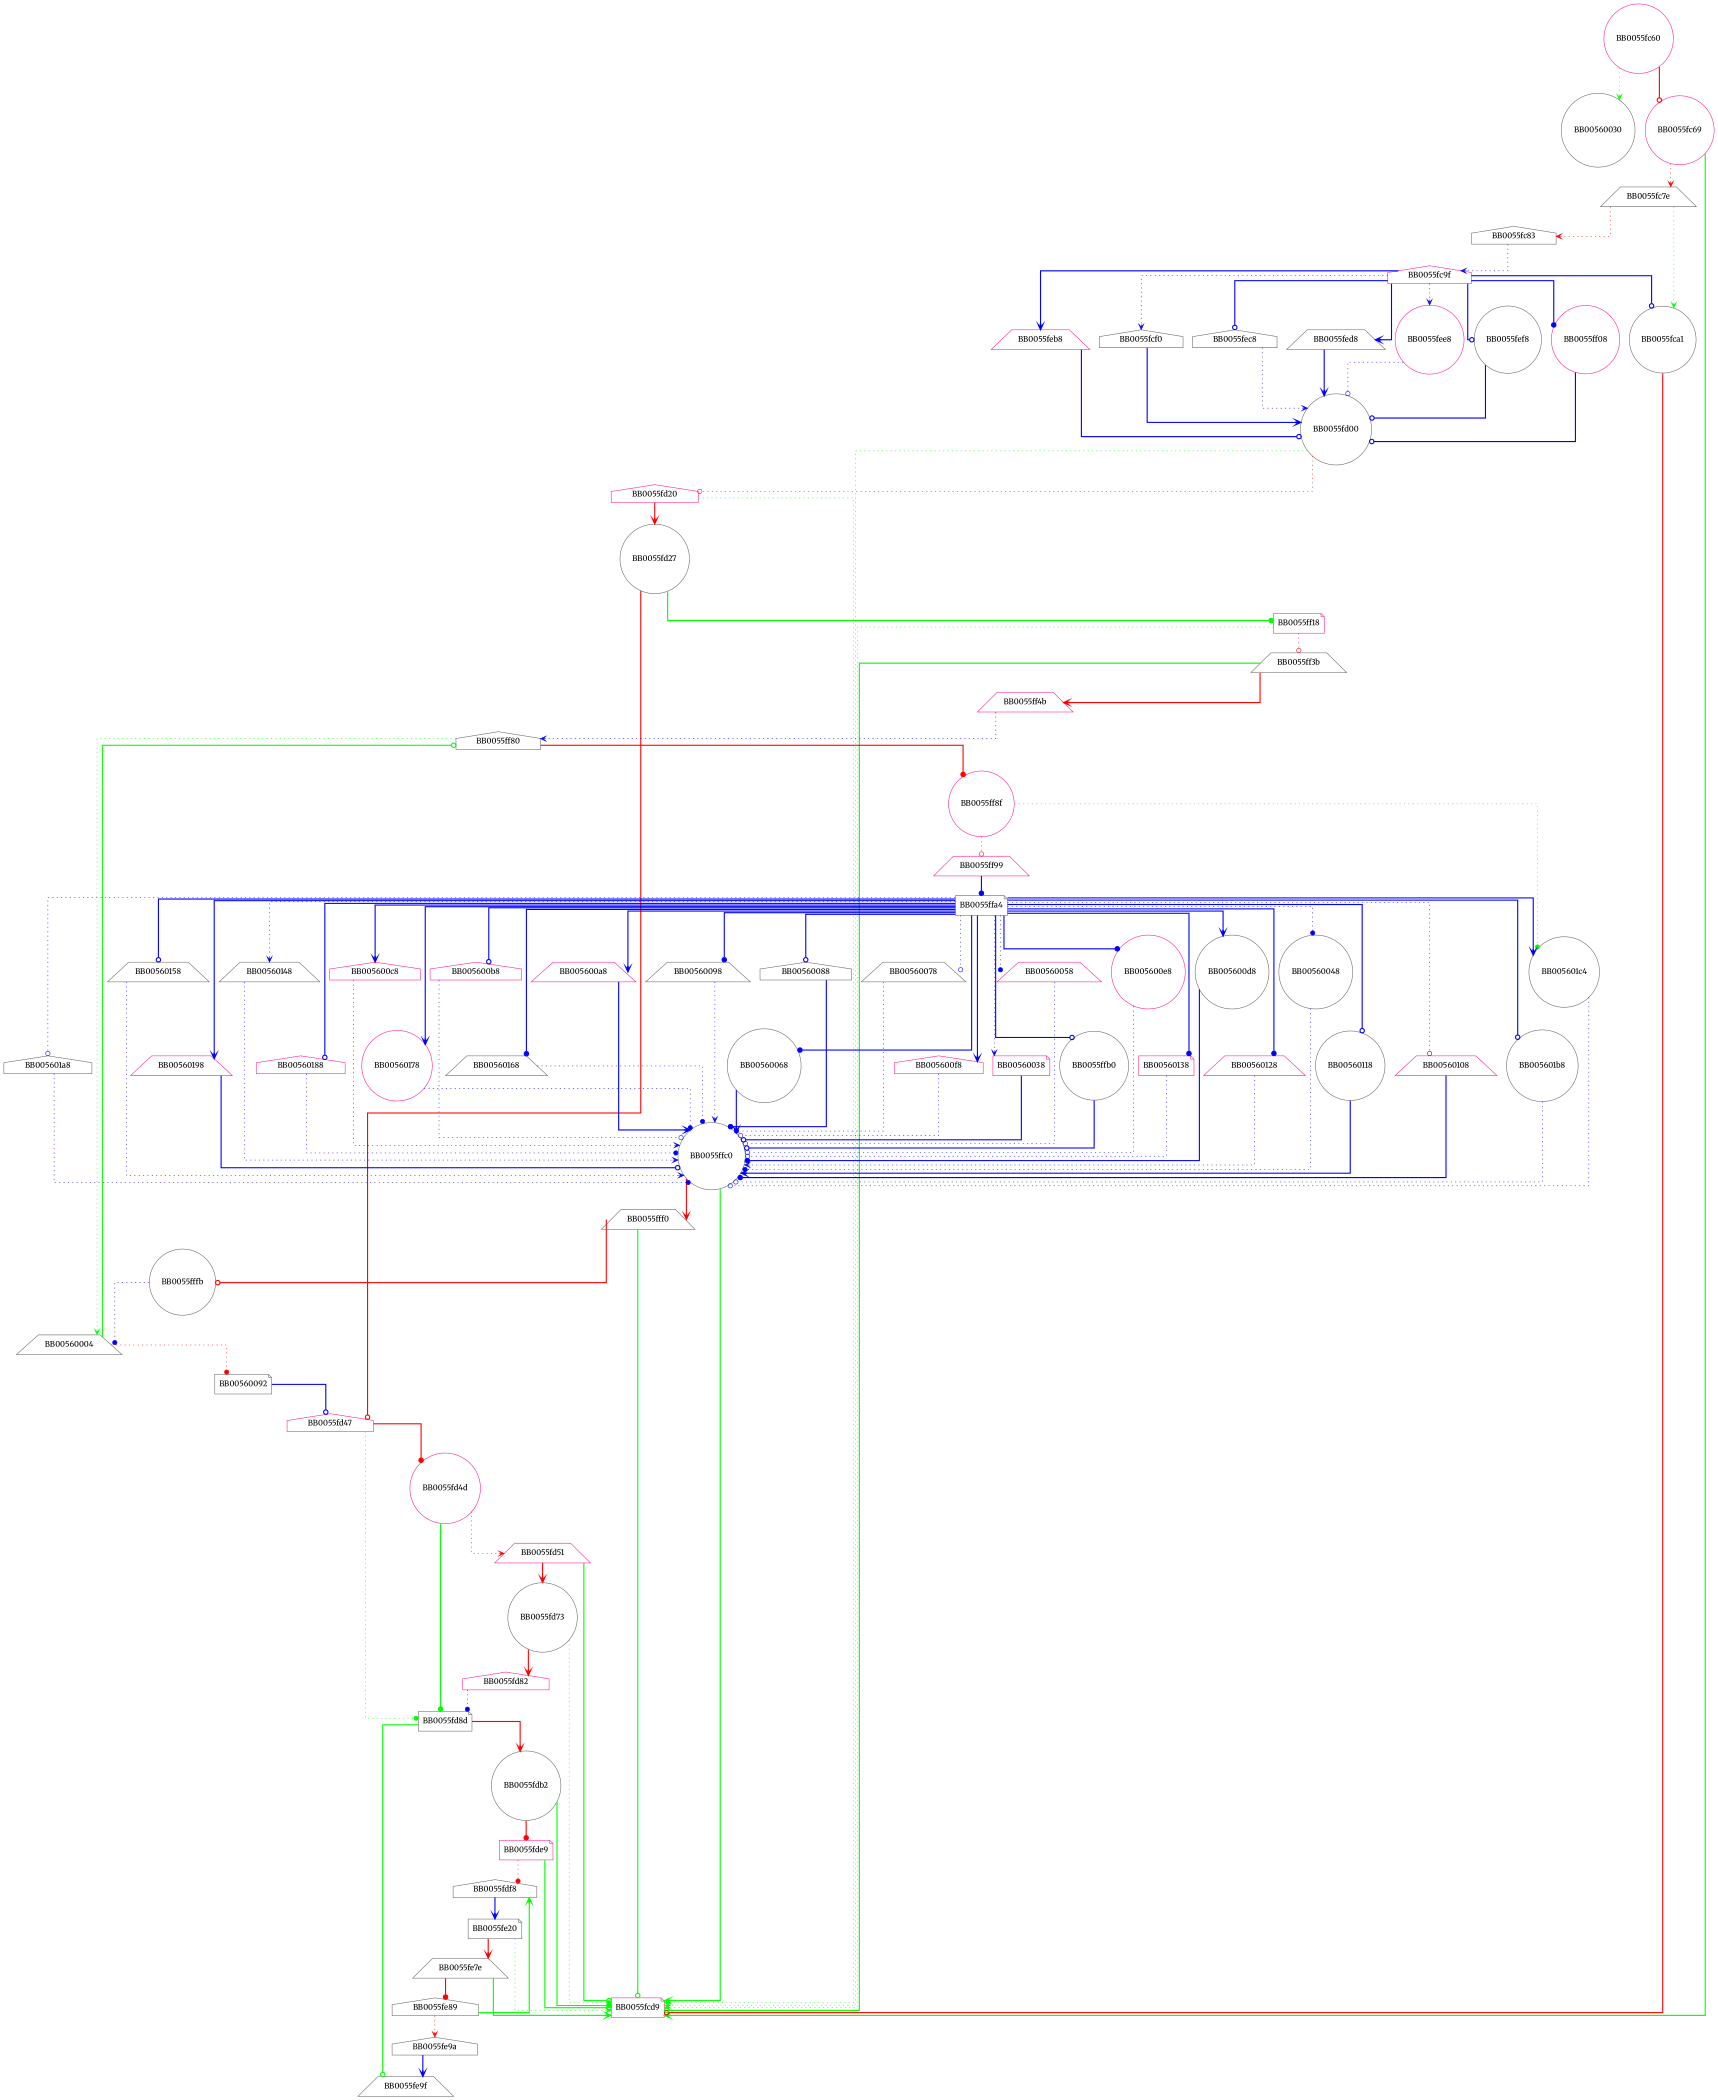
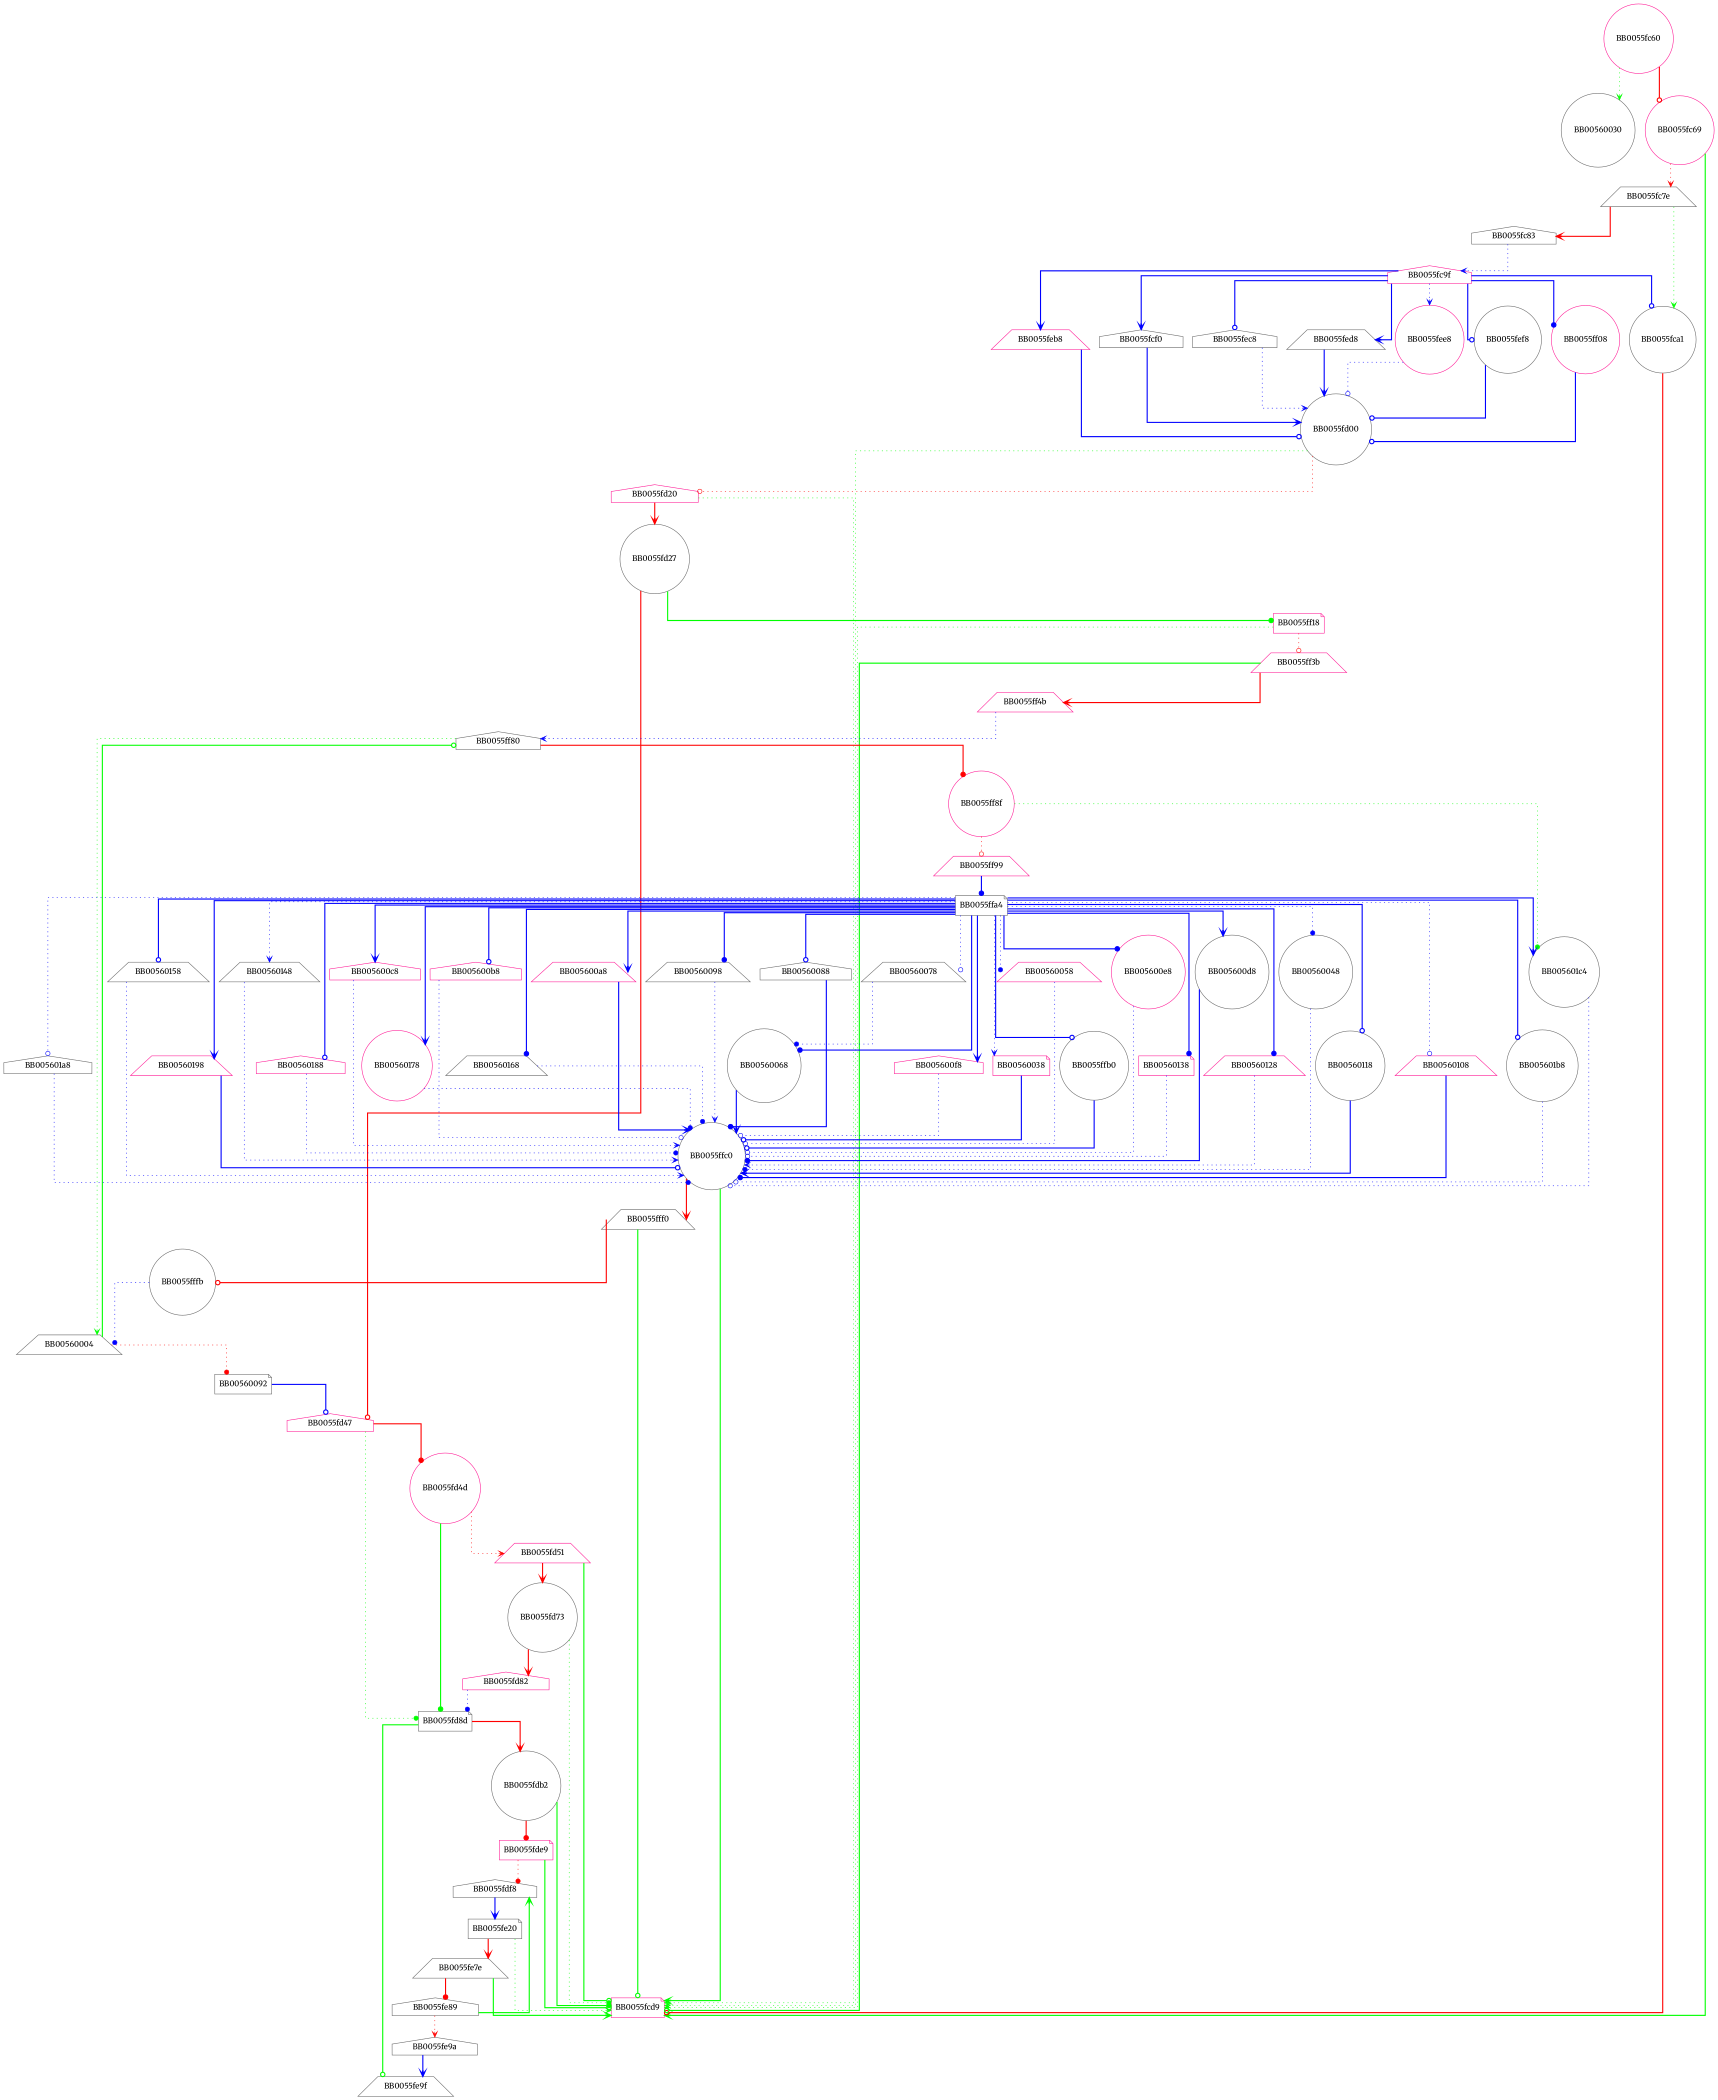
(1601, 236) -> (1601, 236)
(1240, 276) -> (1240, 276)
(1299, 663) -> (1299, 663)
(883, 1129) -> (867, 1044)
